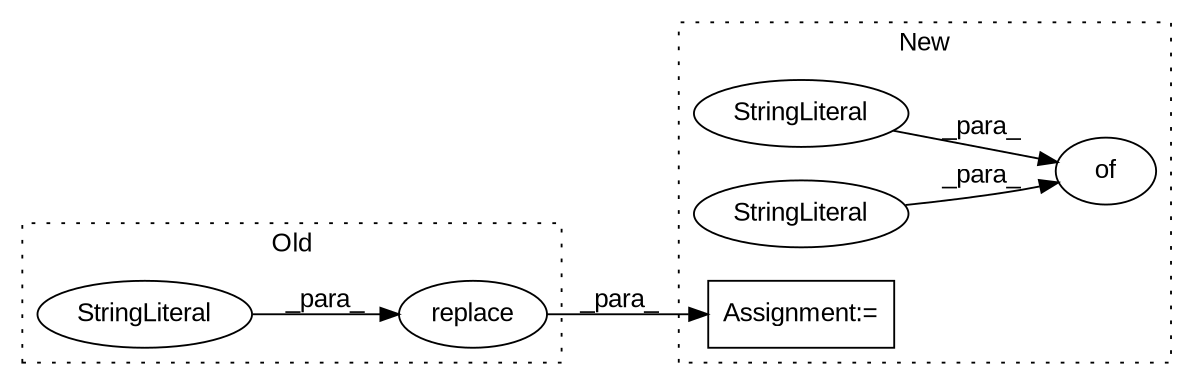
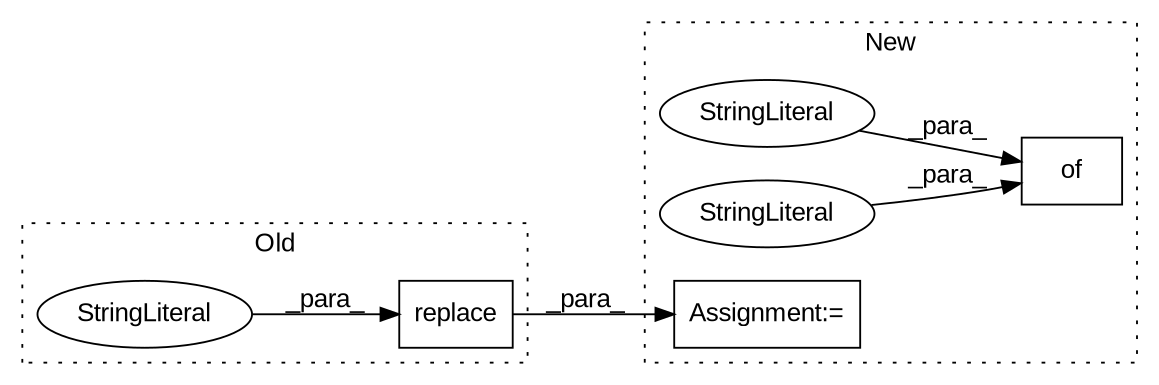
(1106, 171) -> (1072, 171)
(473, 314) -> (456, 314)
